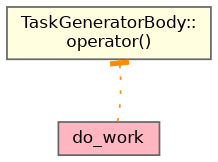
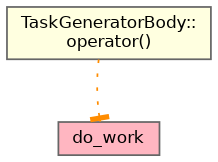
(121, 95) -> (97, 86)
